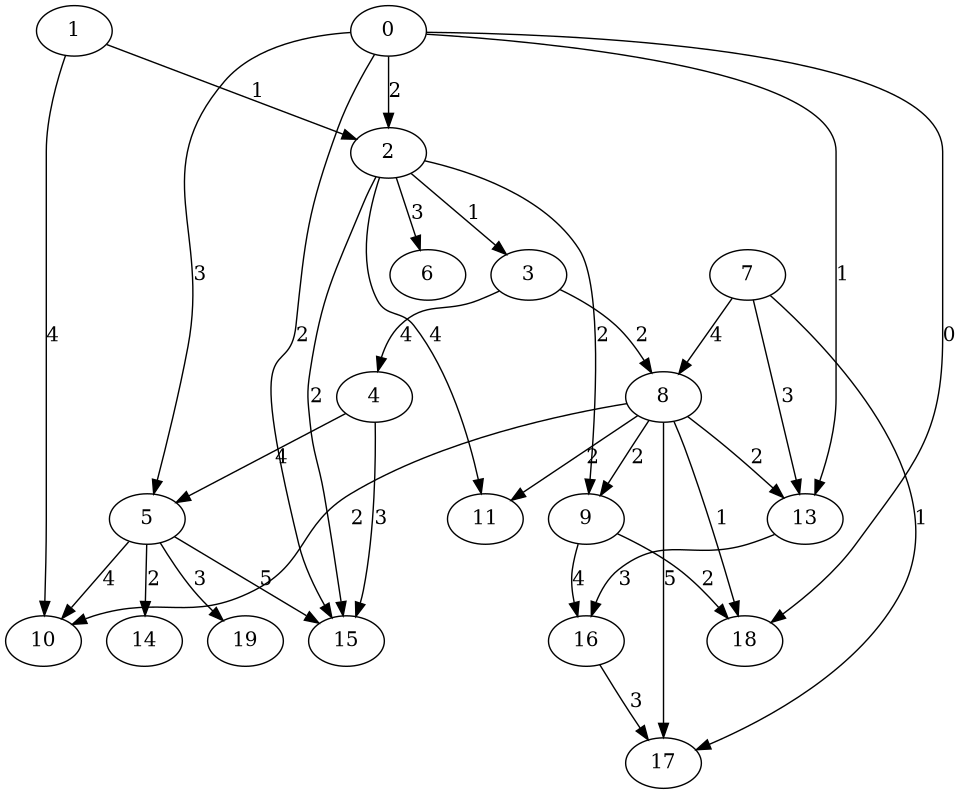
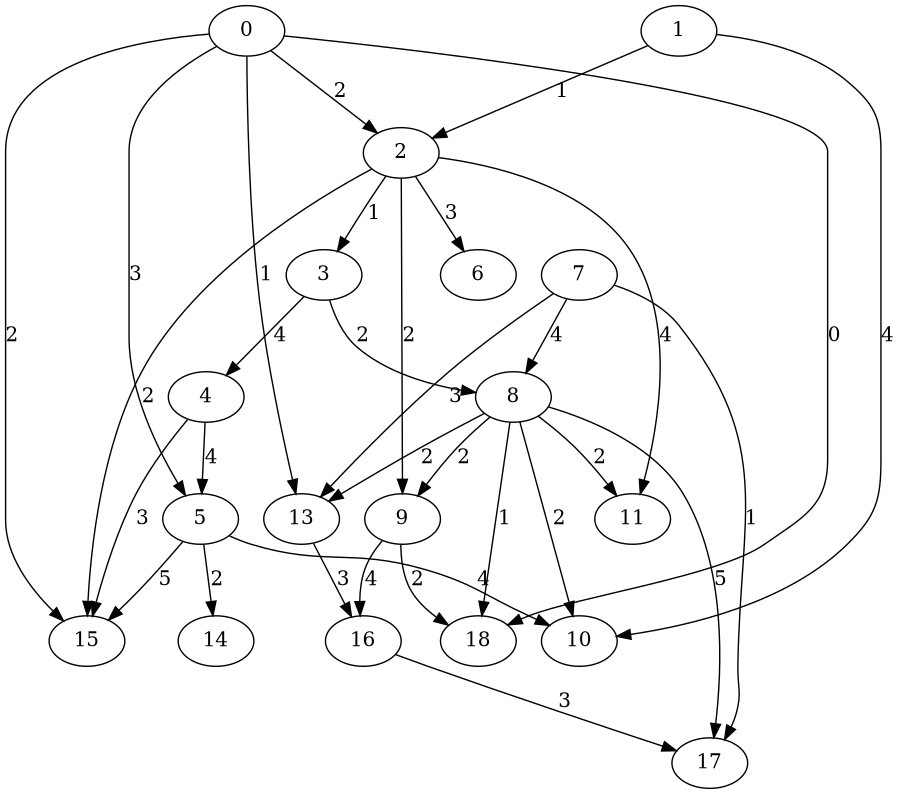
(245, 641) -> none
